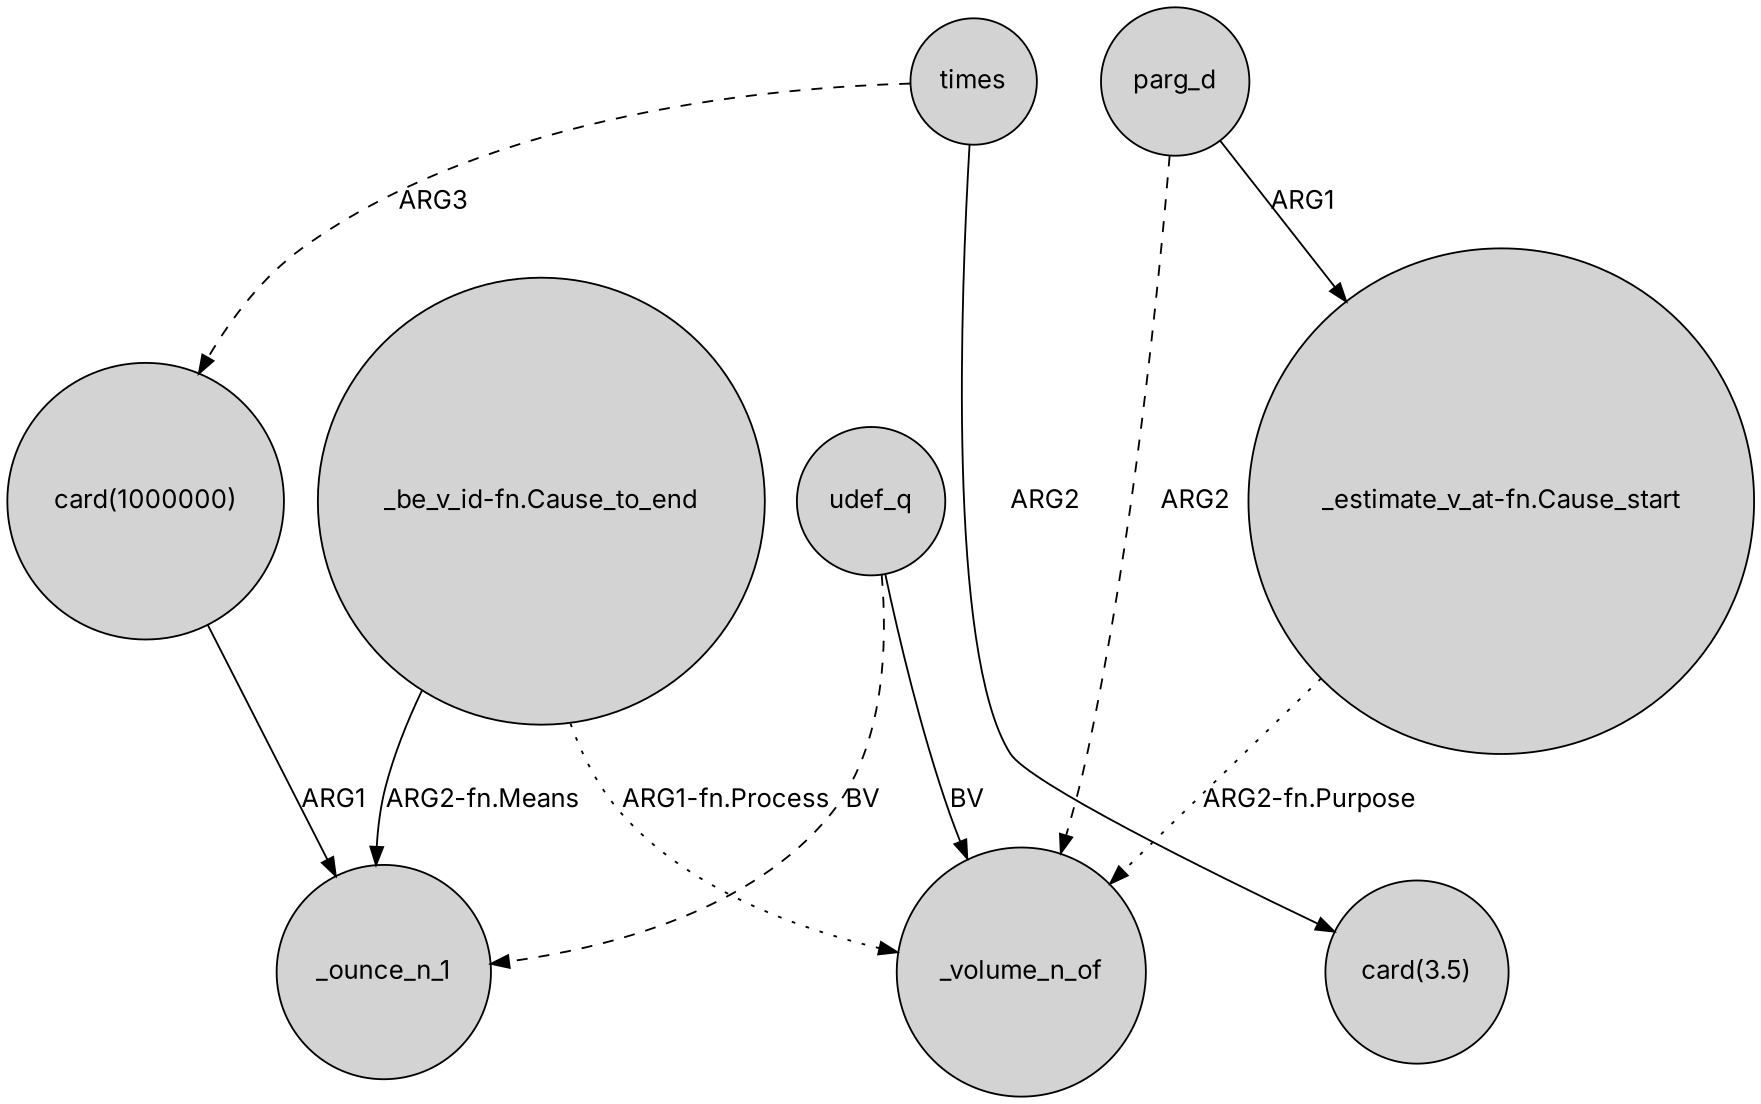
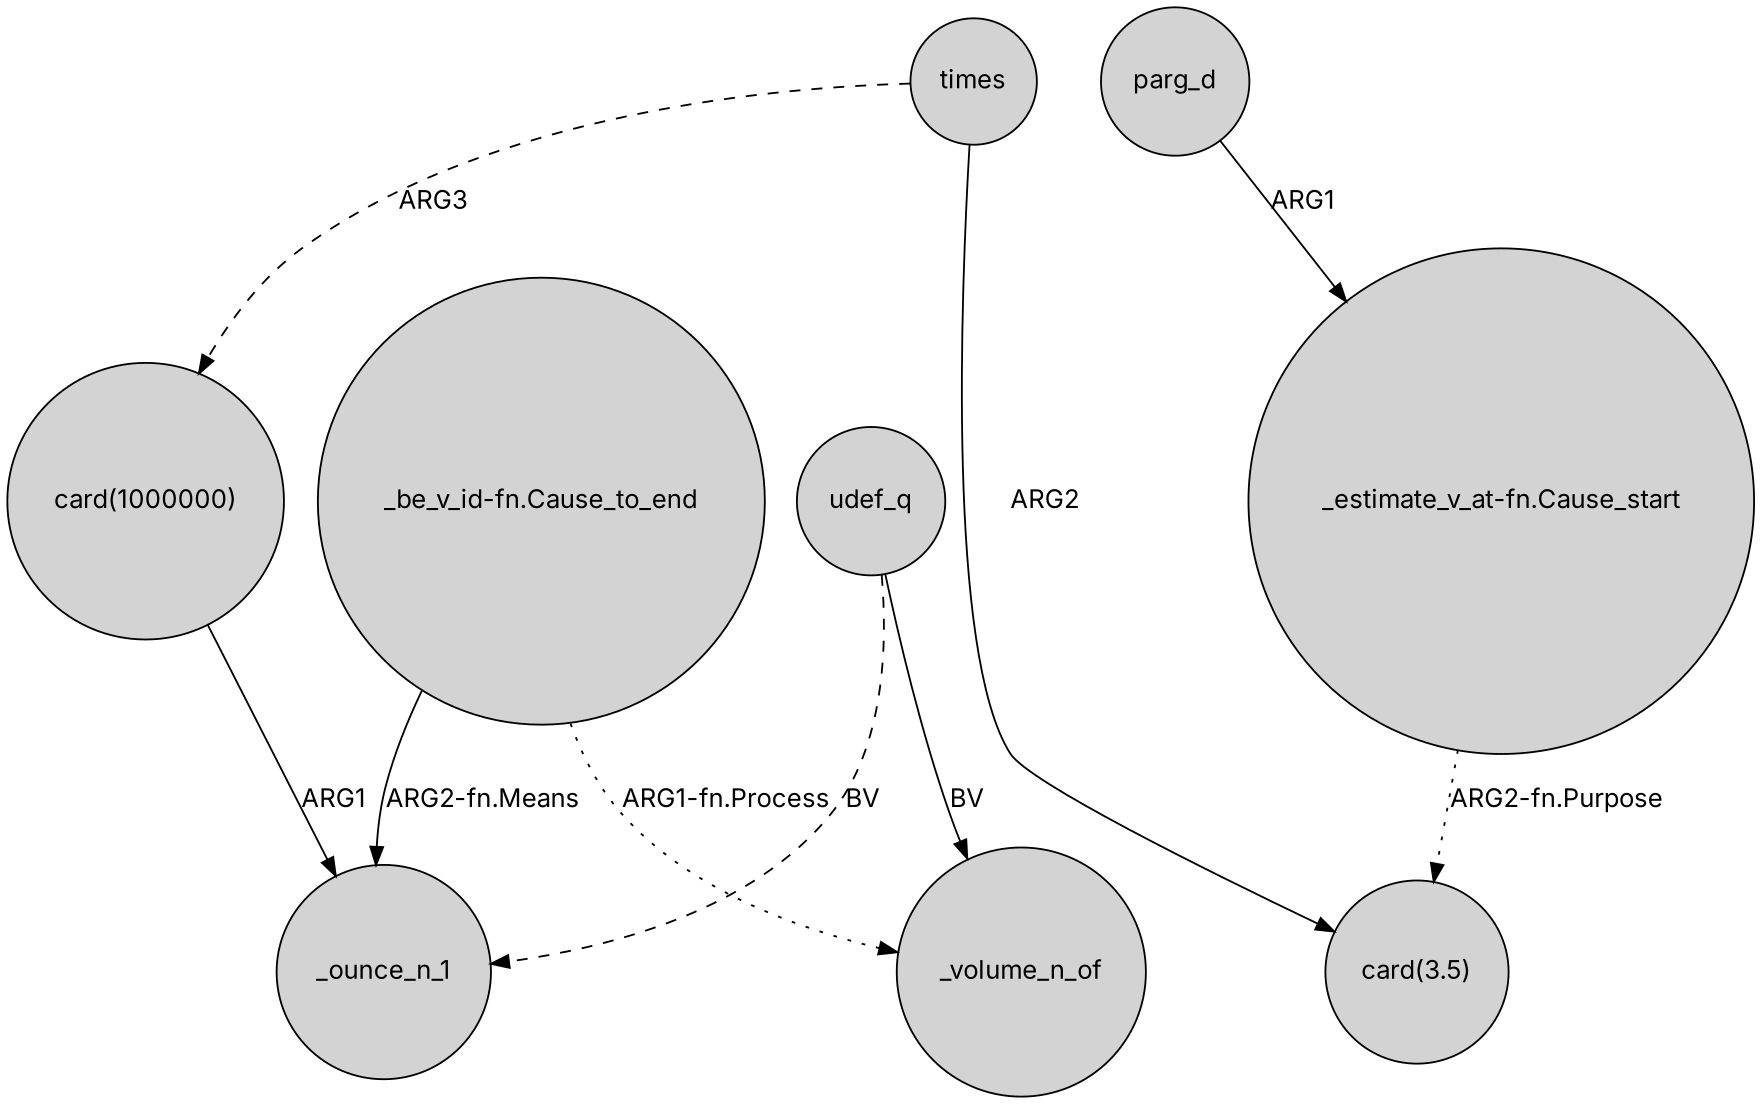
(1132, 497) -> none
(1222, 774) -> (1448, 807)
